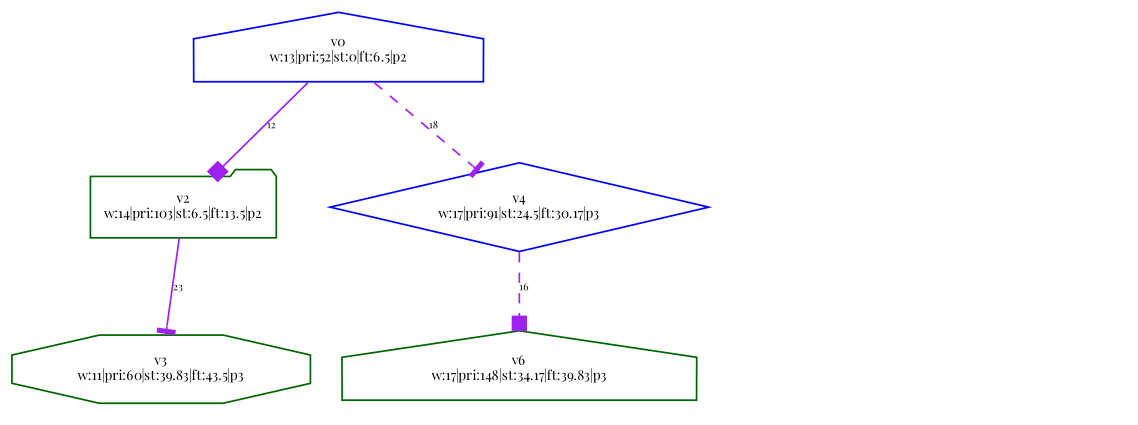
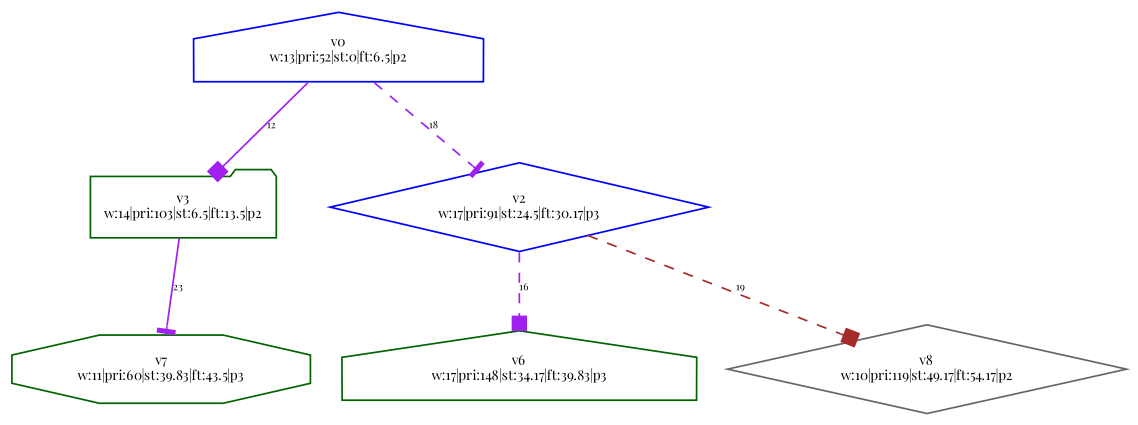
(183, 207) -> (183, 207)
(519, 207) -> (519, 207)
(161, 369) -> (161, 369)
none -> (927, 369)
